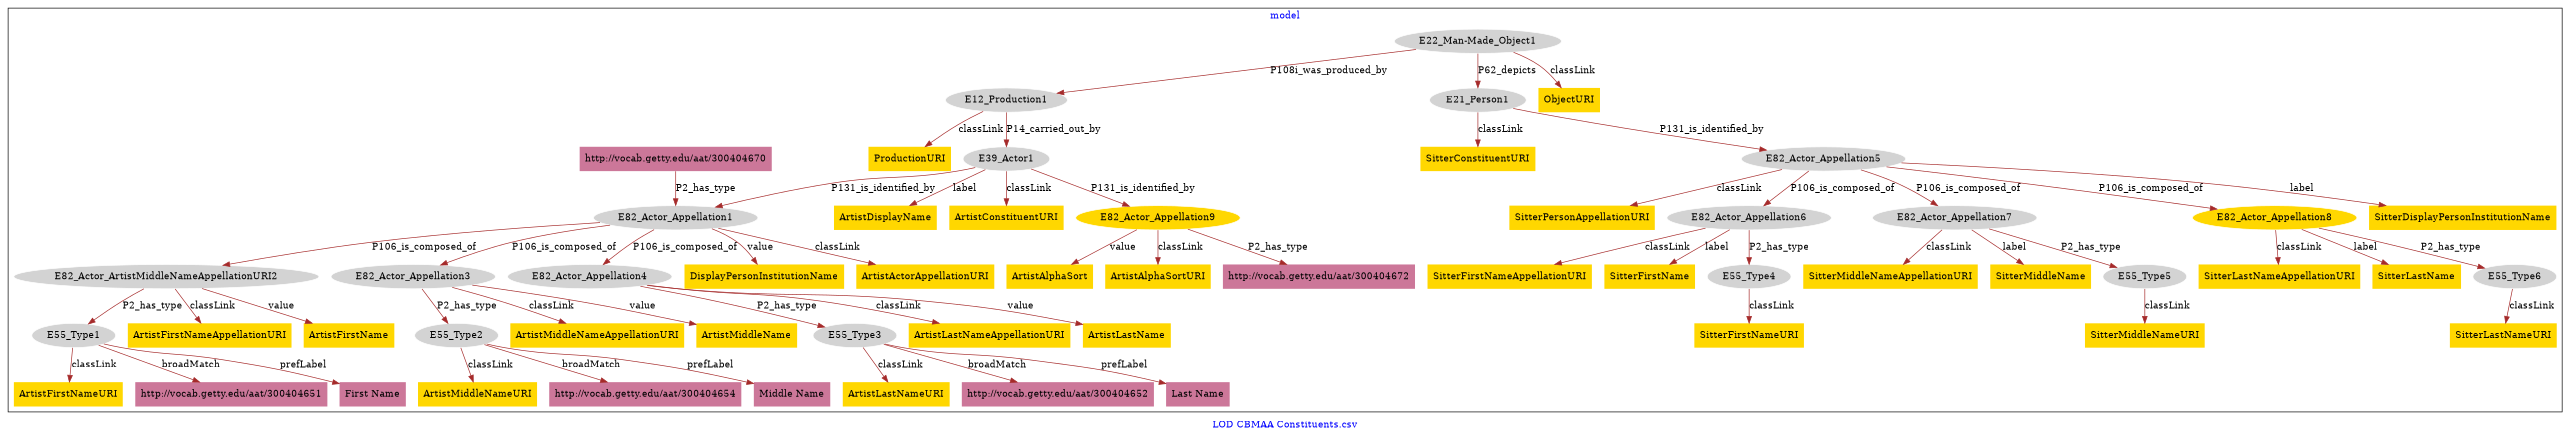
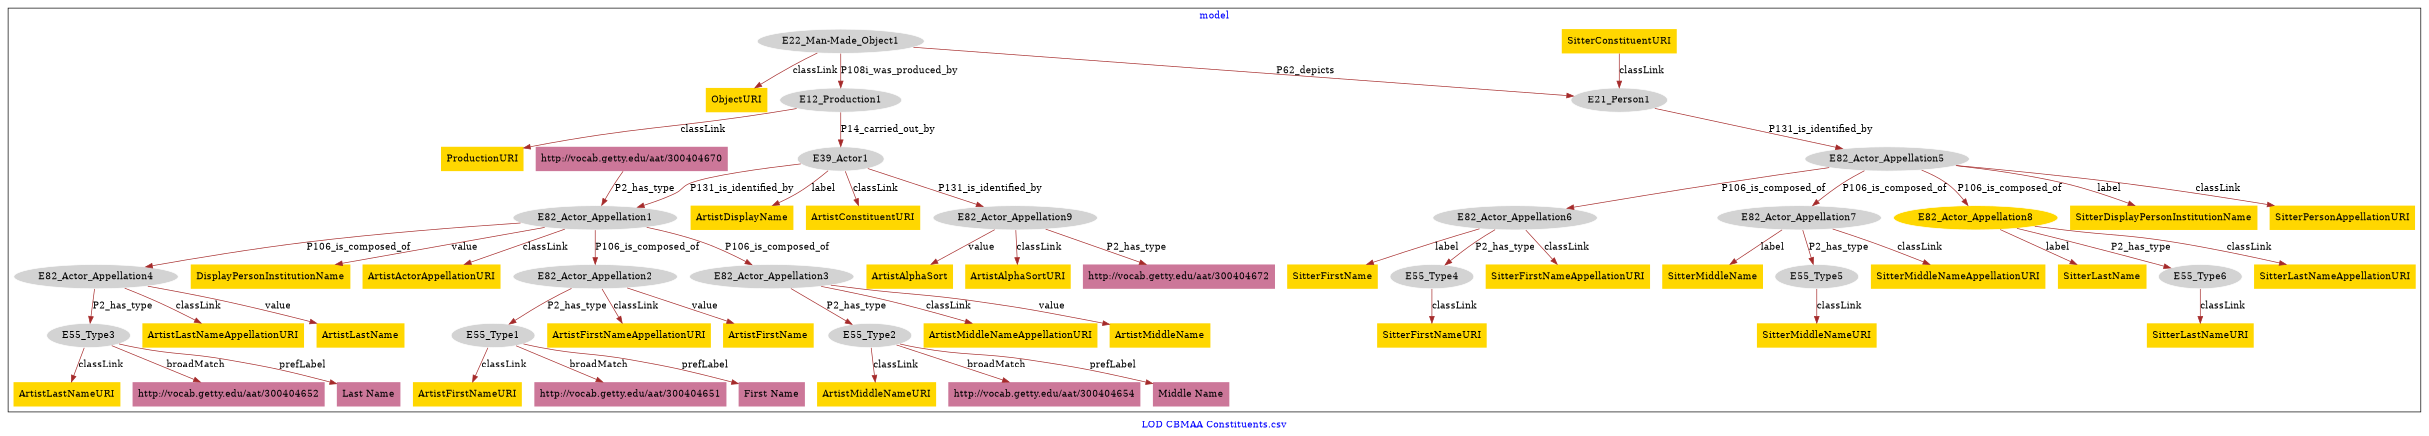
(1478, 126) -> (1619, 67)
(1158, 218) -> (1015, 218)
(166, 277) -> (595, 277)
